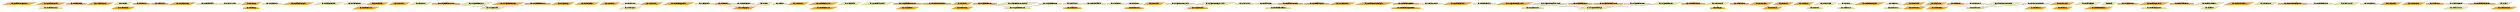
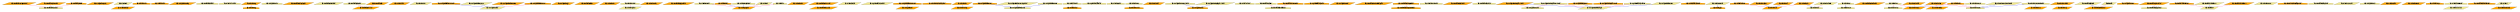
(1637, 4) -> (1637, 4)
